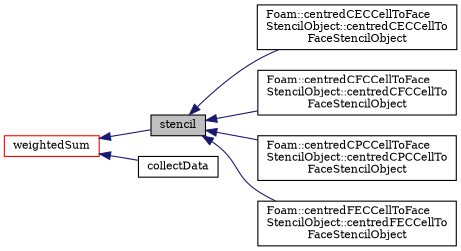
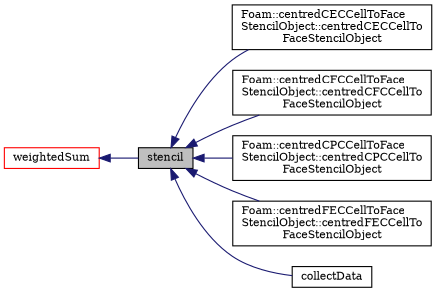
(124, 158) -> (219, 245)
